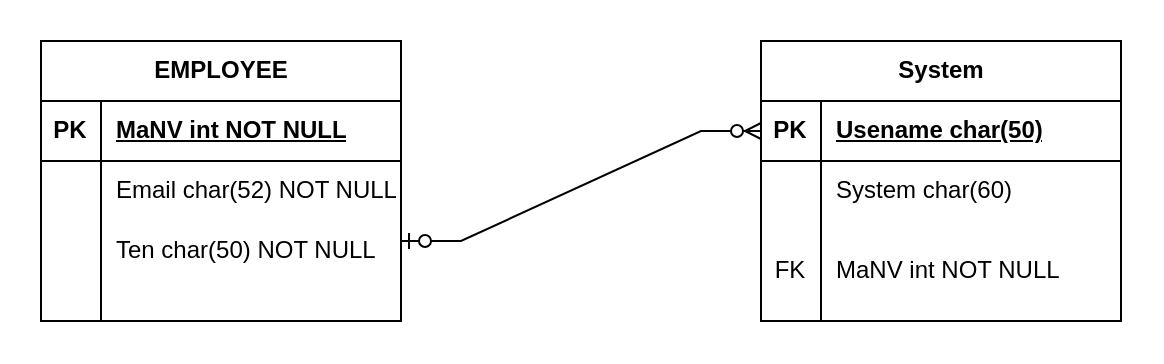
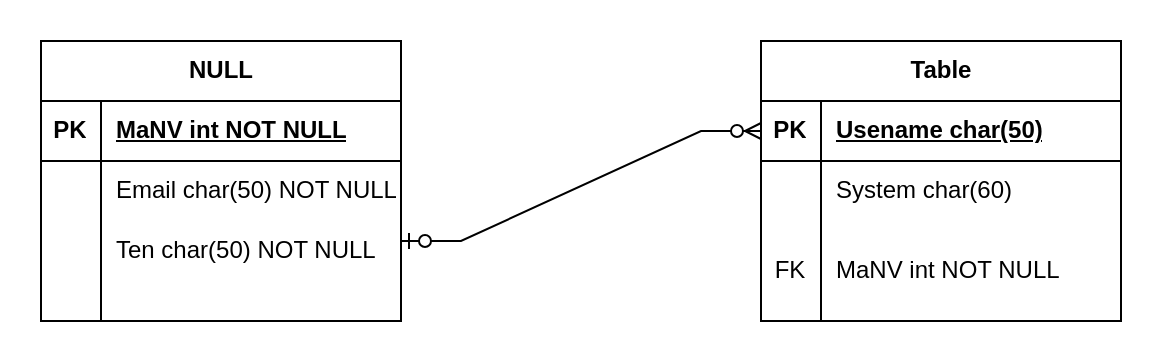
(222, 71) -> (222, 71)
(942, 71) -> (942, 71)
(256, 191) -> (256, 191)
